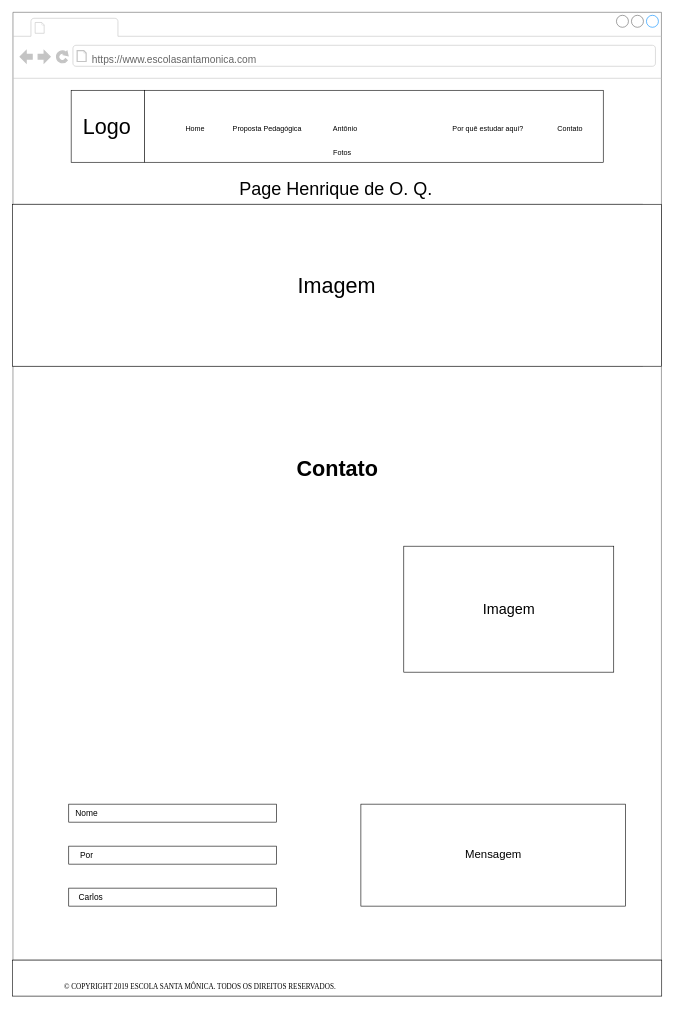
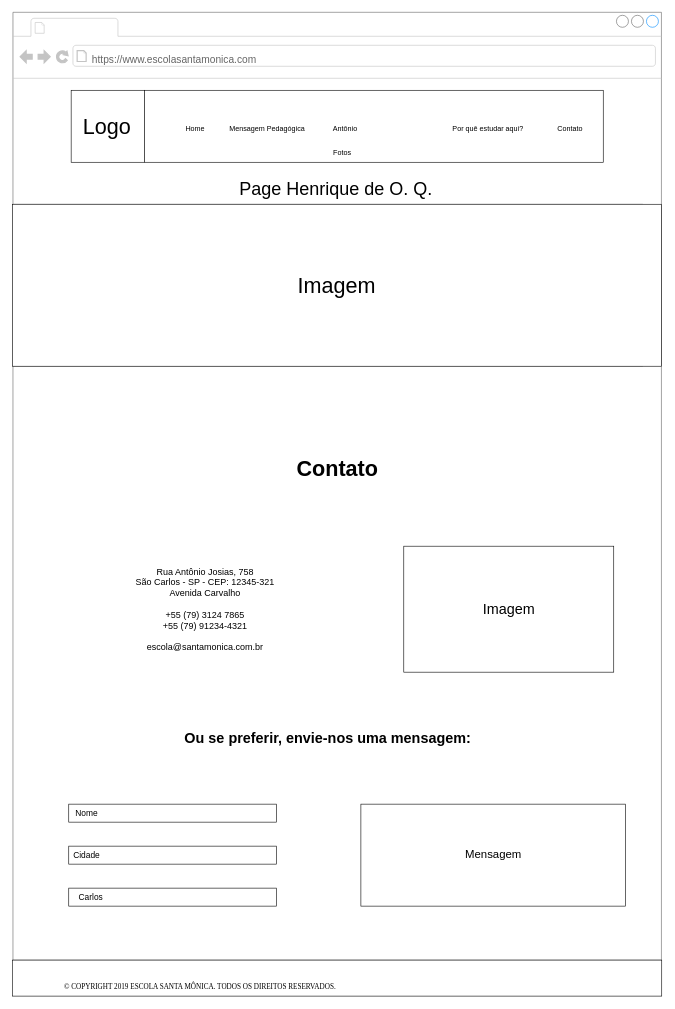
(267, 129) -> (267, 129)
none -> (205, 609)
none -> (328, 738)
(87, 855) -> (87, 855)
